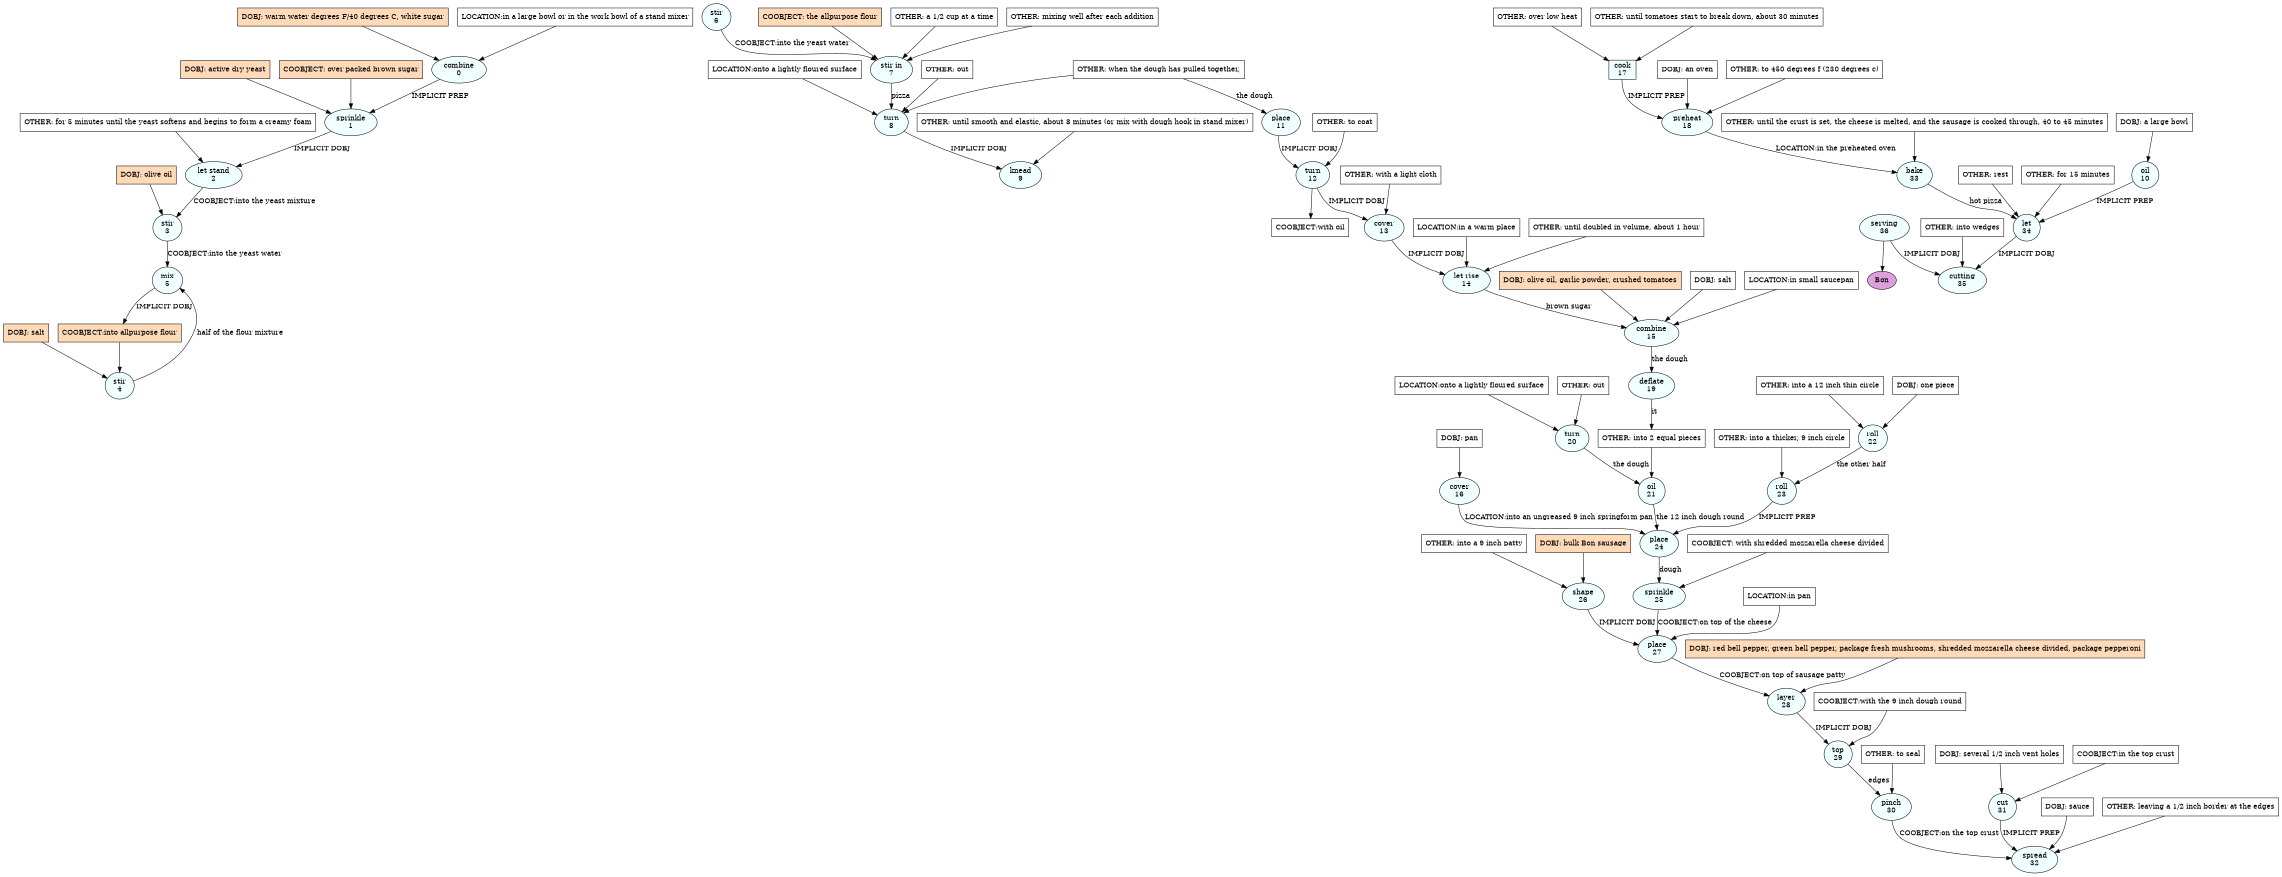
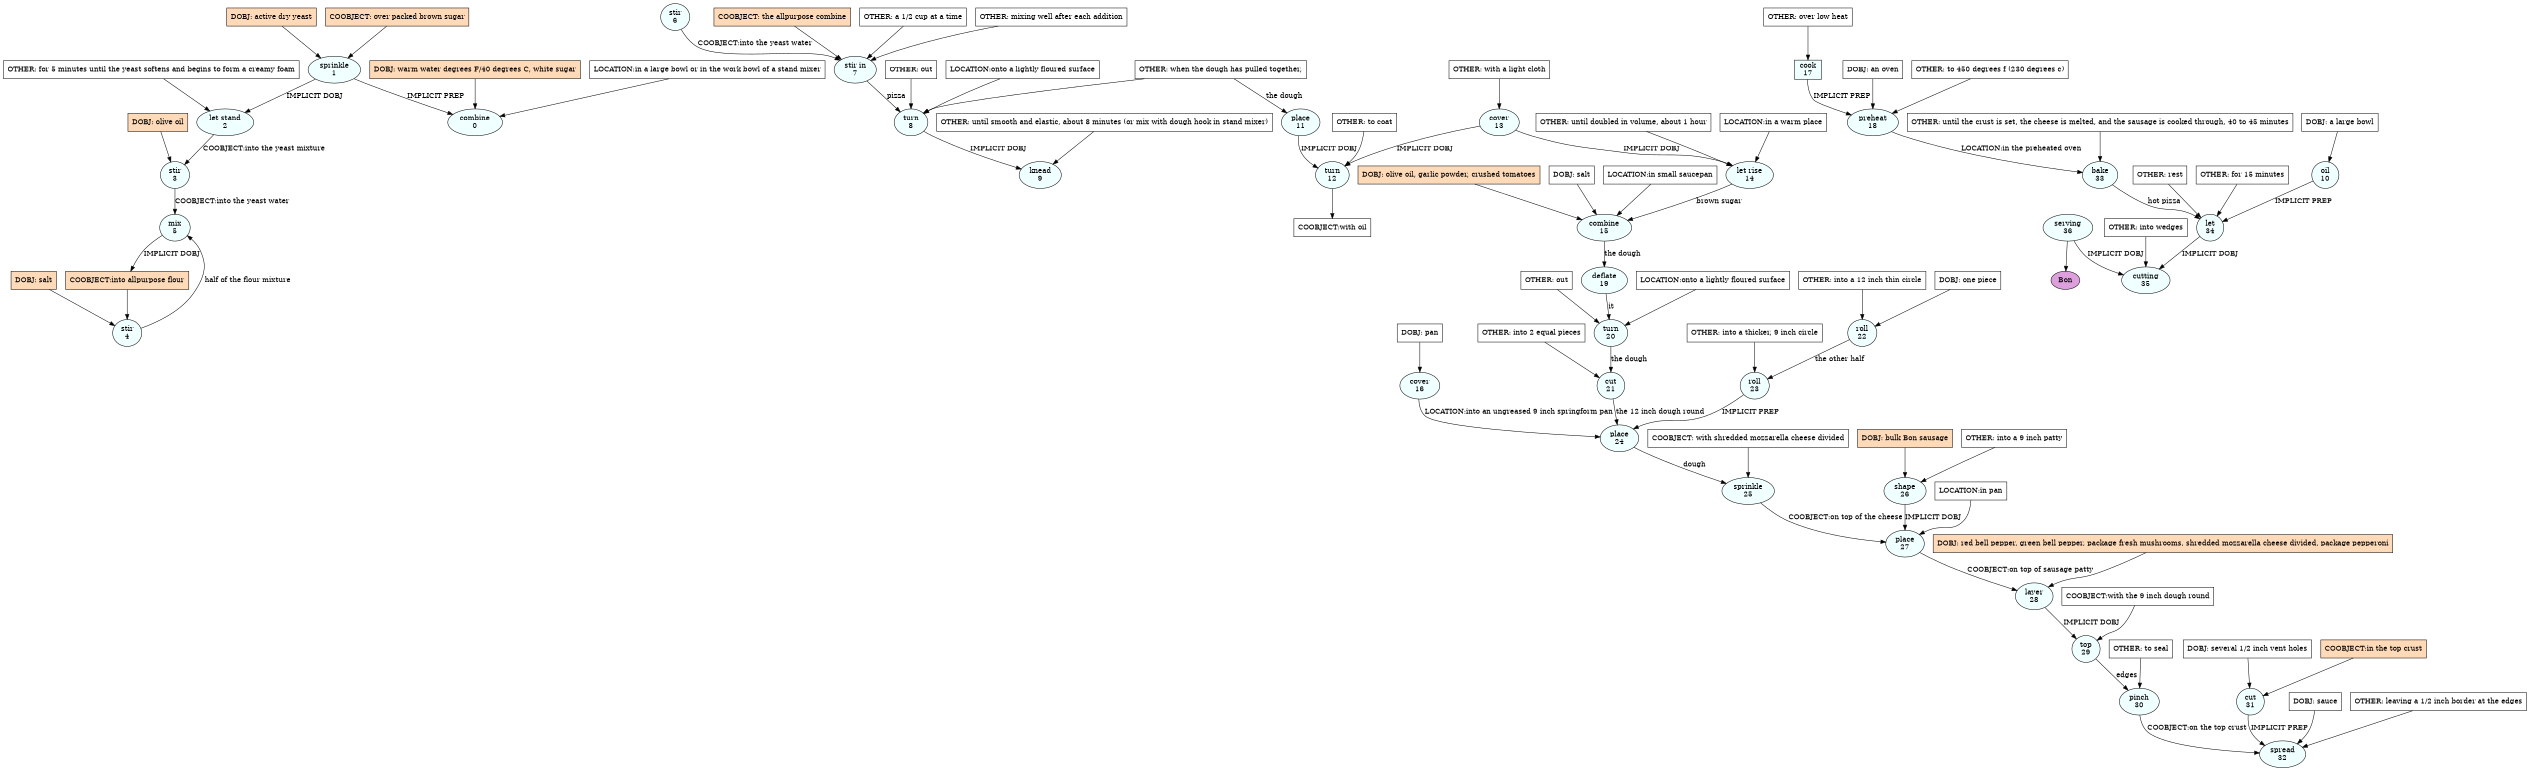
(820, 17) -> (782, 17)
(1707, 17) -> none
(407, 95) -> (401, 96)
(1335, 209) -> (1414, 141)
(1652, 412) -> (1607, 304)
(1652, 491) -> (1611, 386)
(2126, 754) -> (2374, 649)
